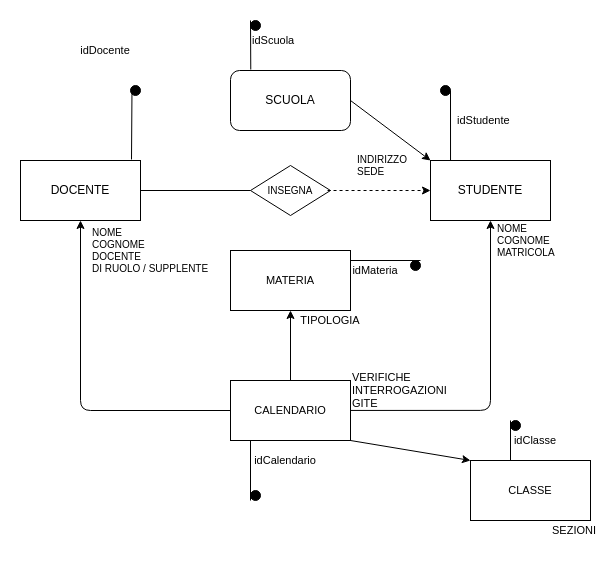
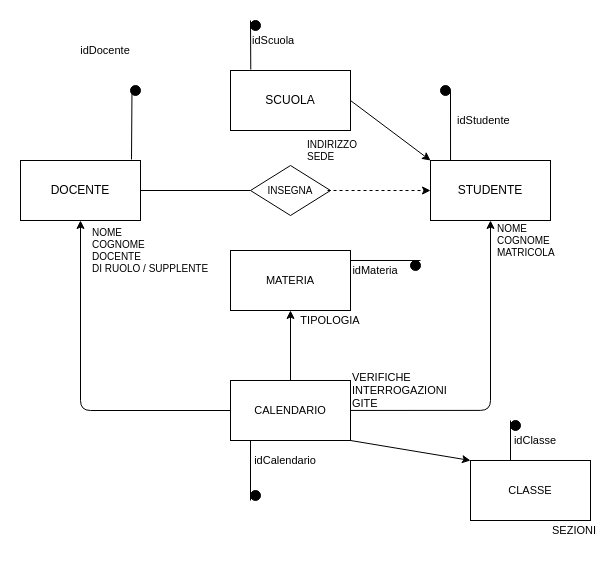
(291, 101) -> (291, 101)
(376, 166) -> (326, 151)
